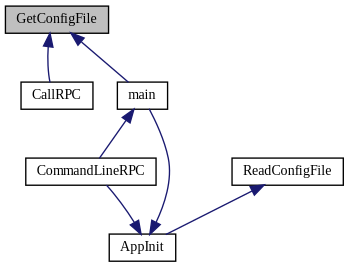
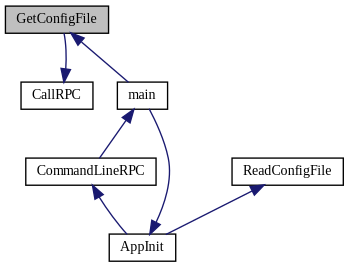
(48, 65) -> (66, 51)
(121, 203) -> (112, 216)
